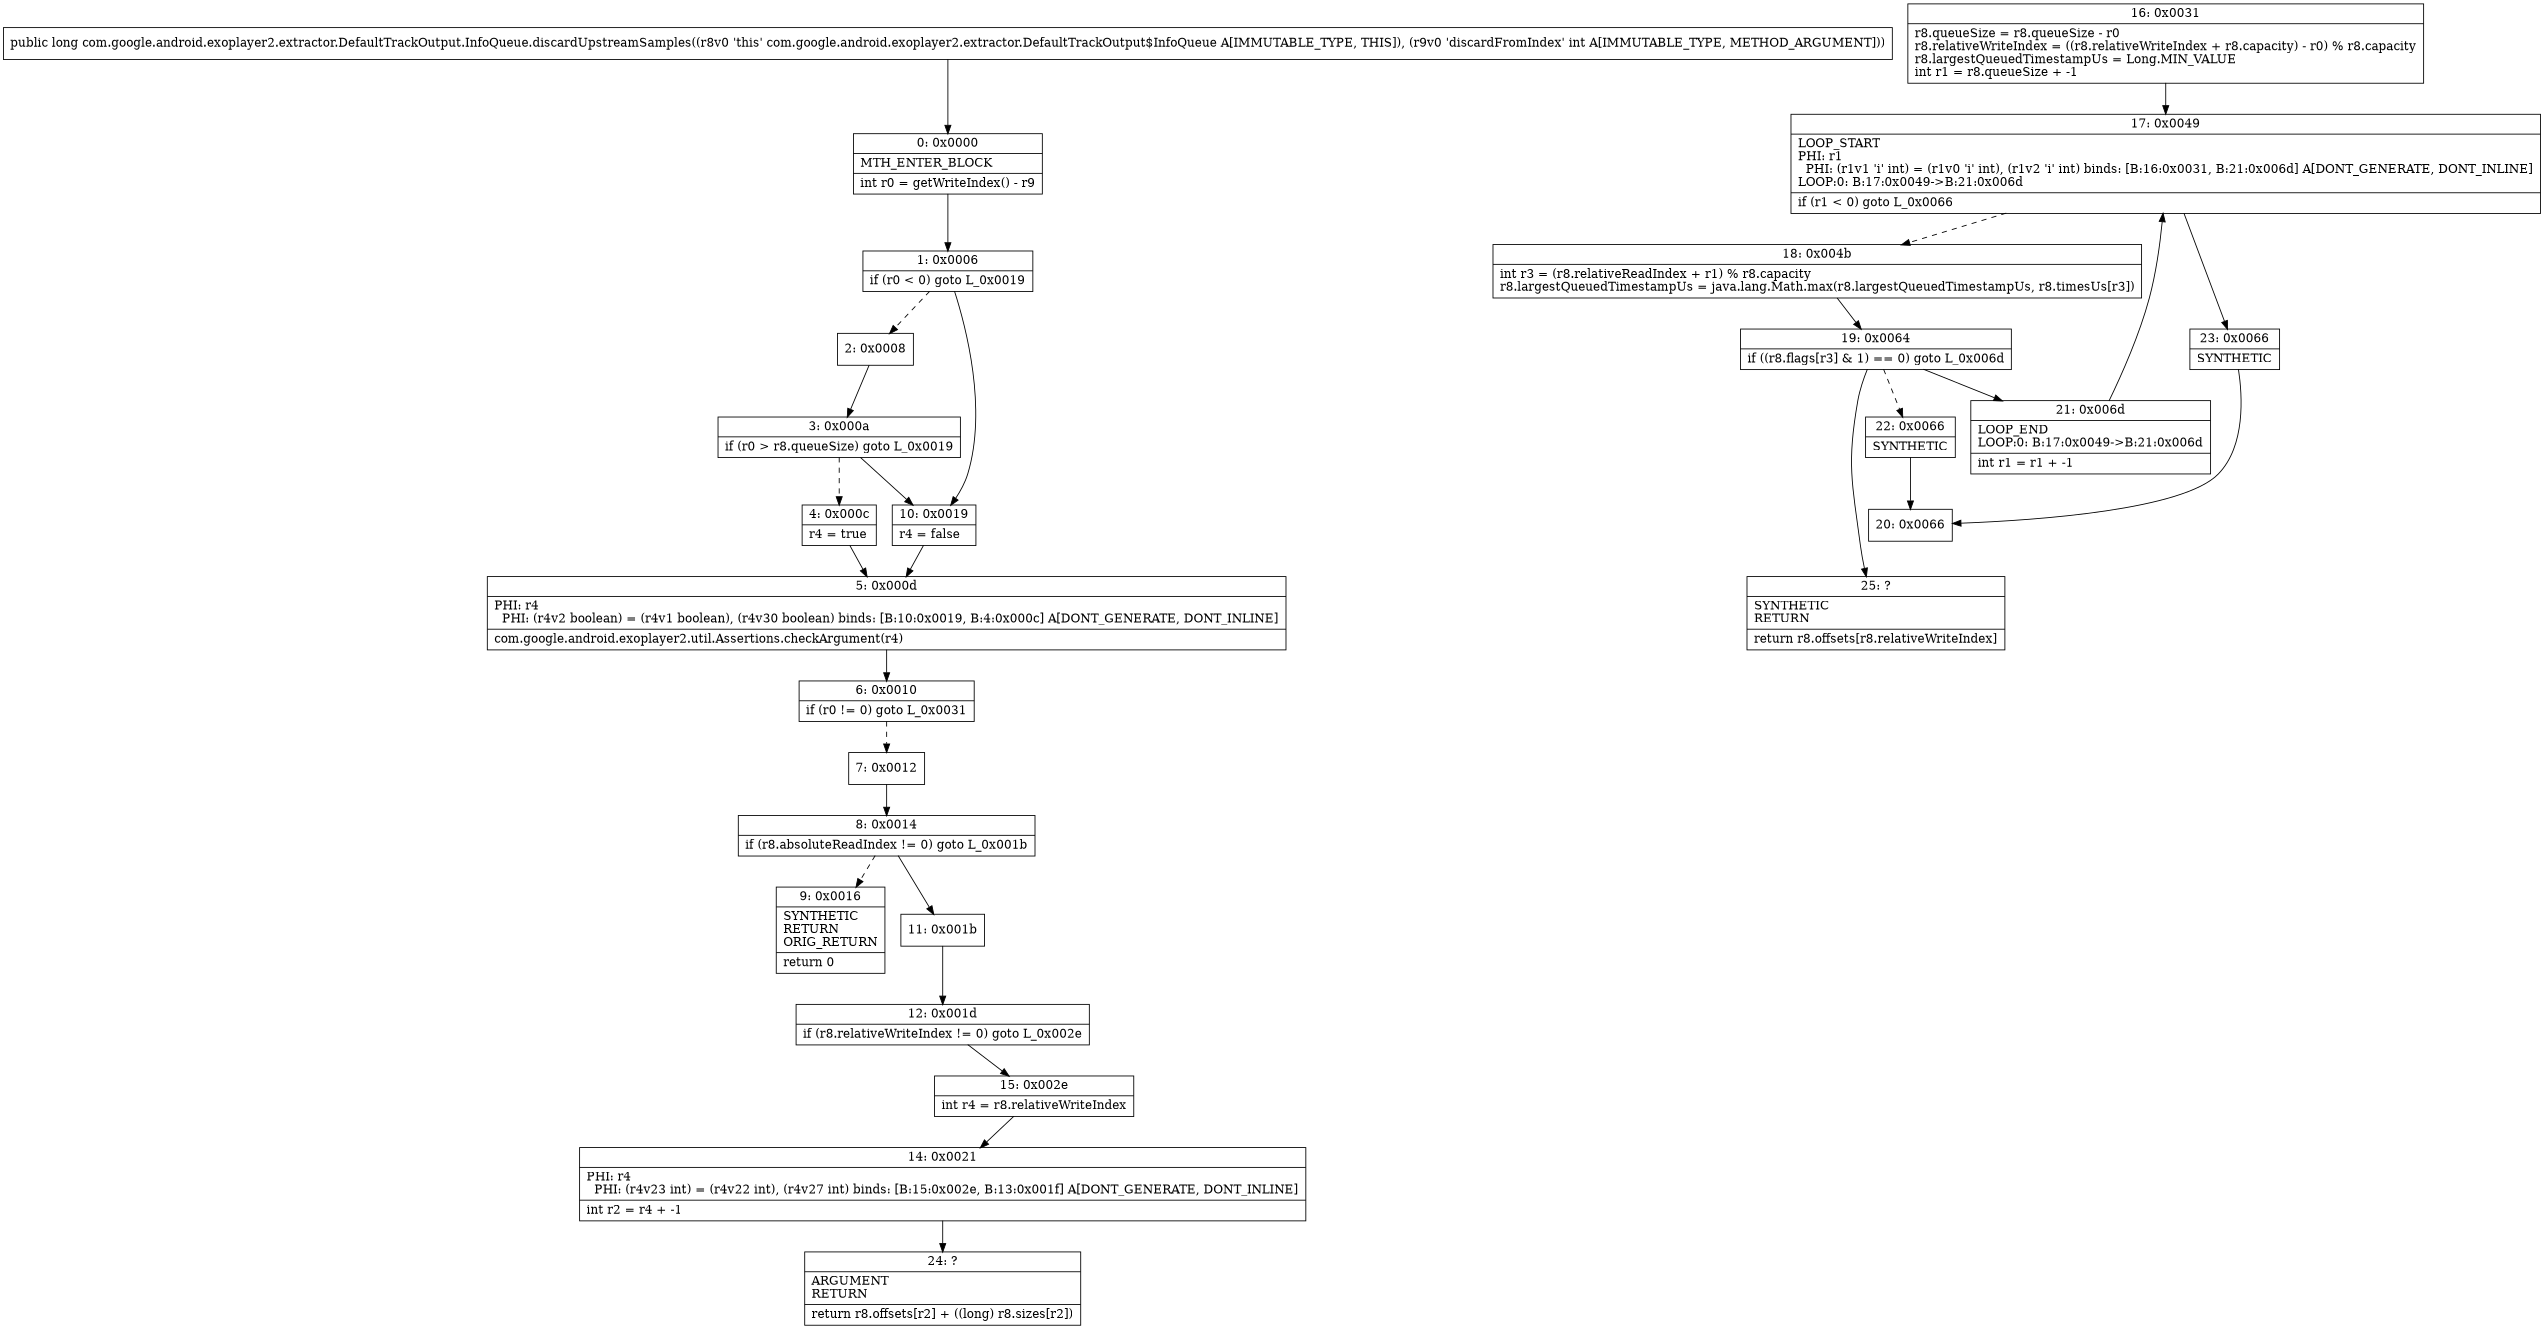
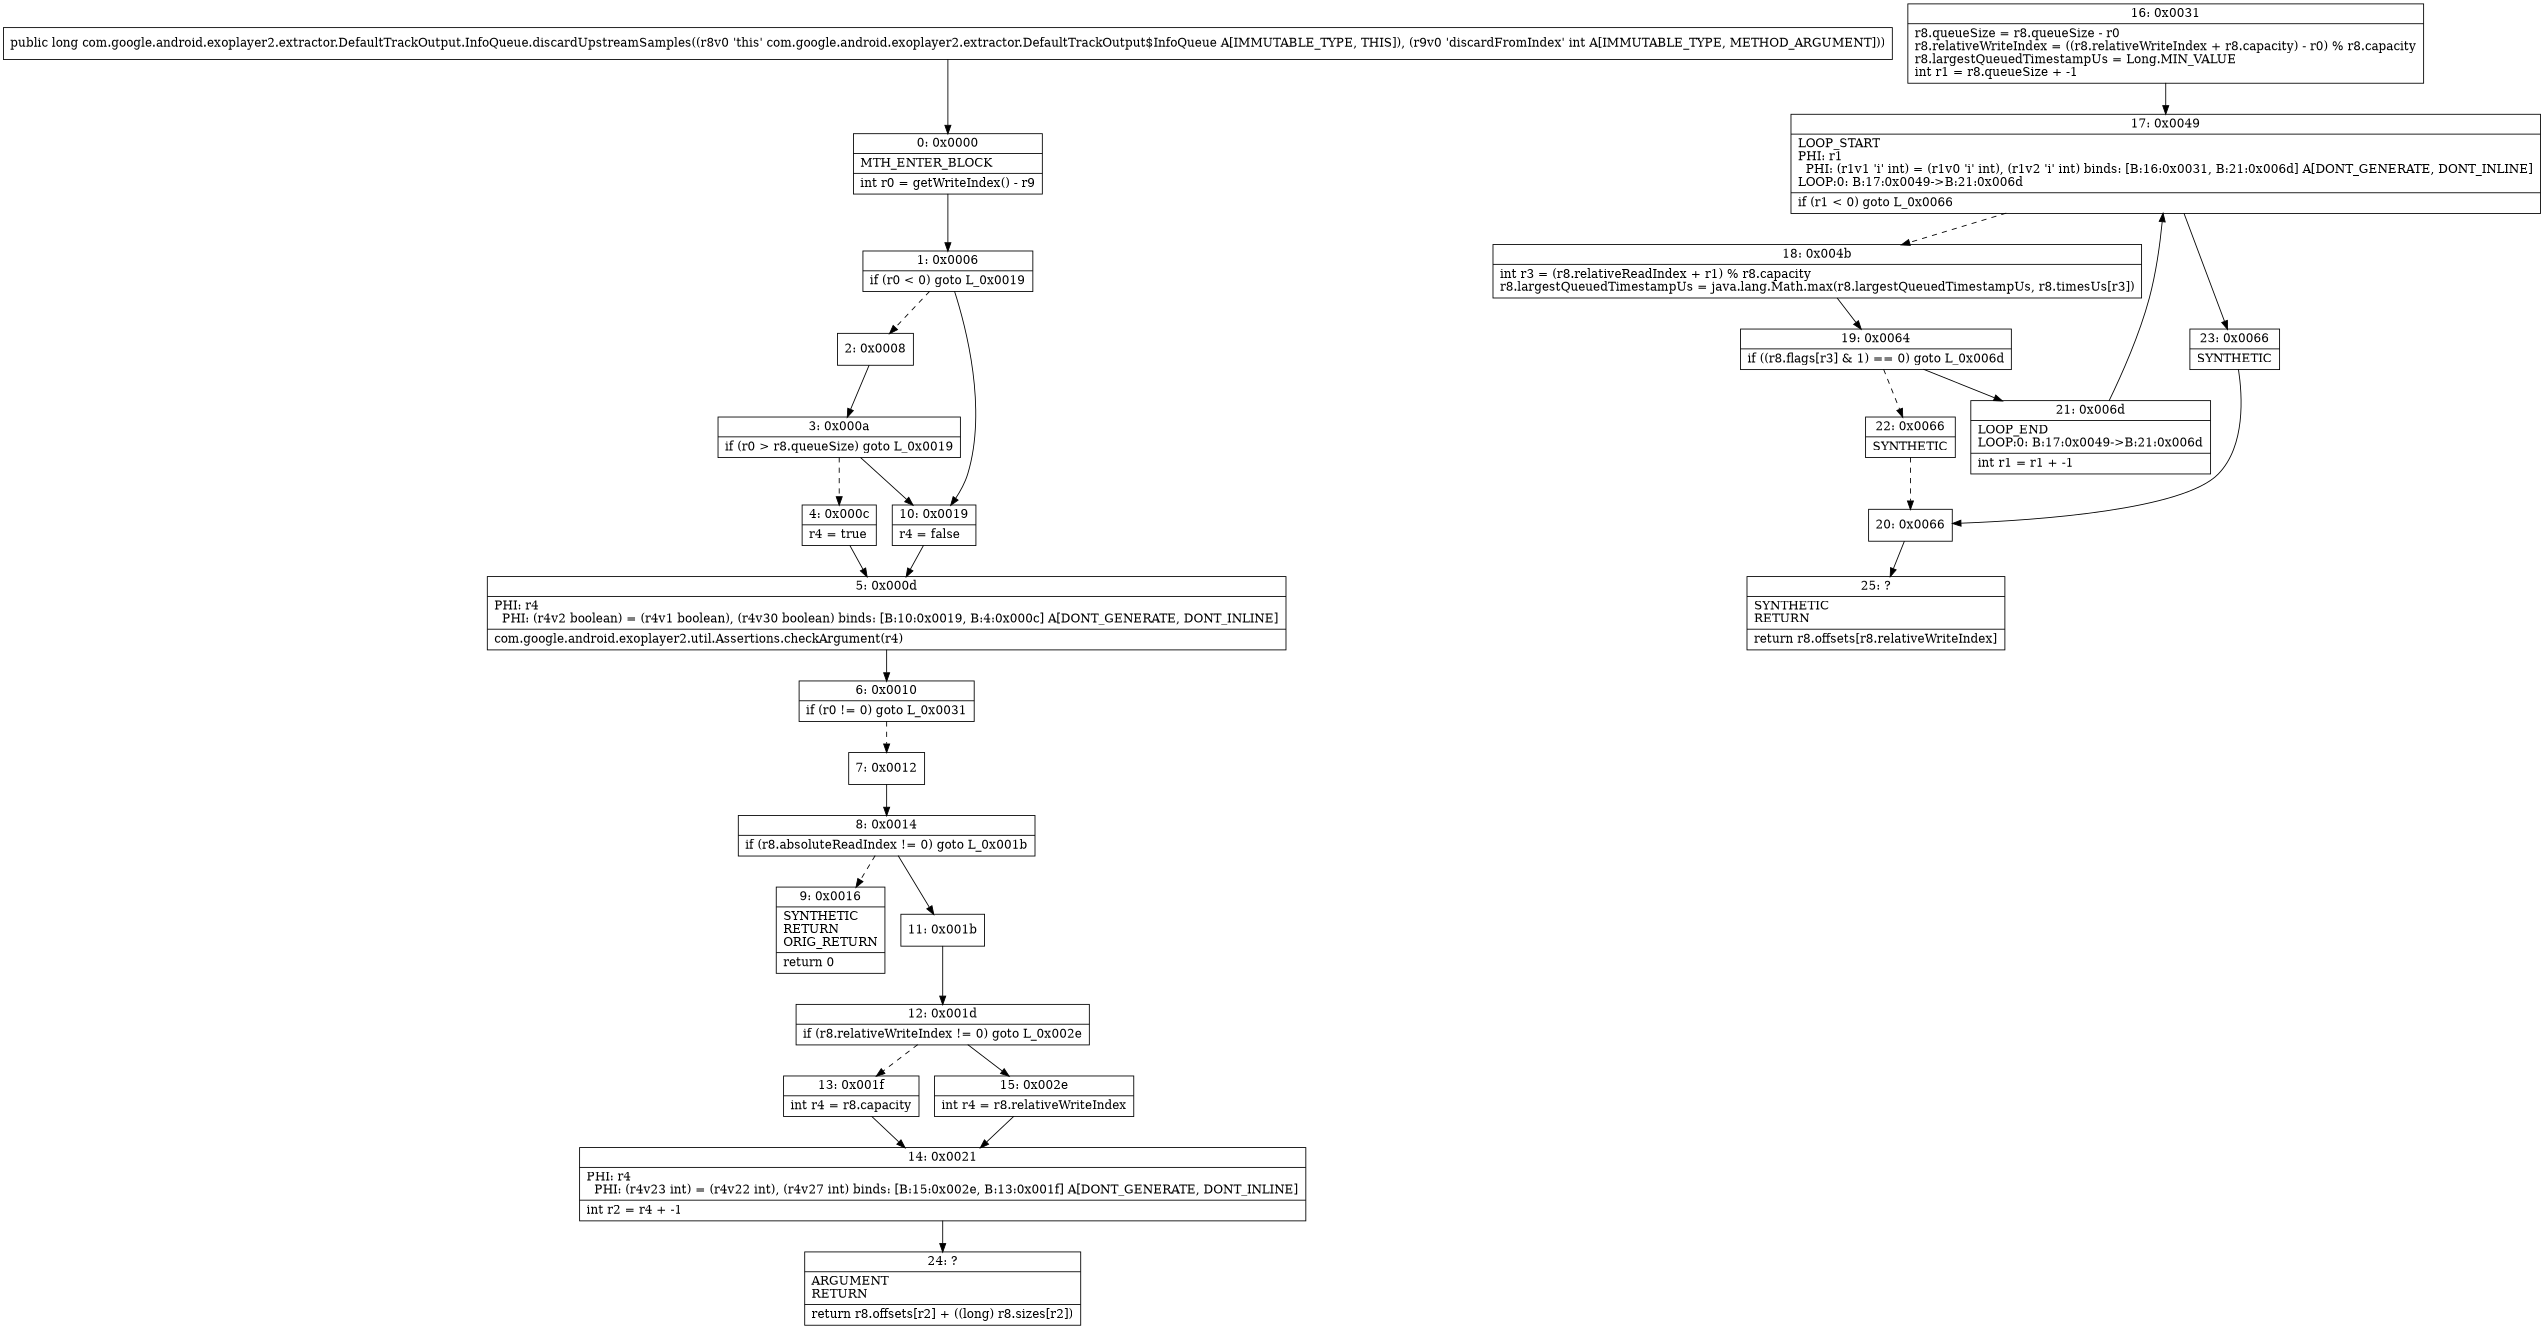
(1852, 468) -> (1899, 555)
(1910, 479) -> (1910, 479)
none -> (851, 1096)
